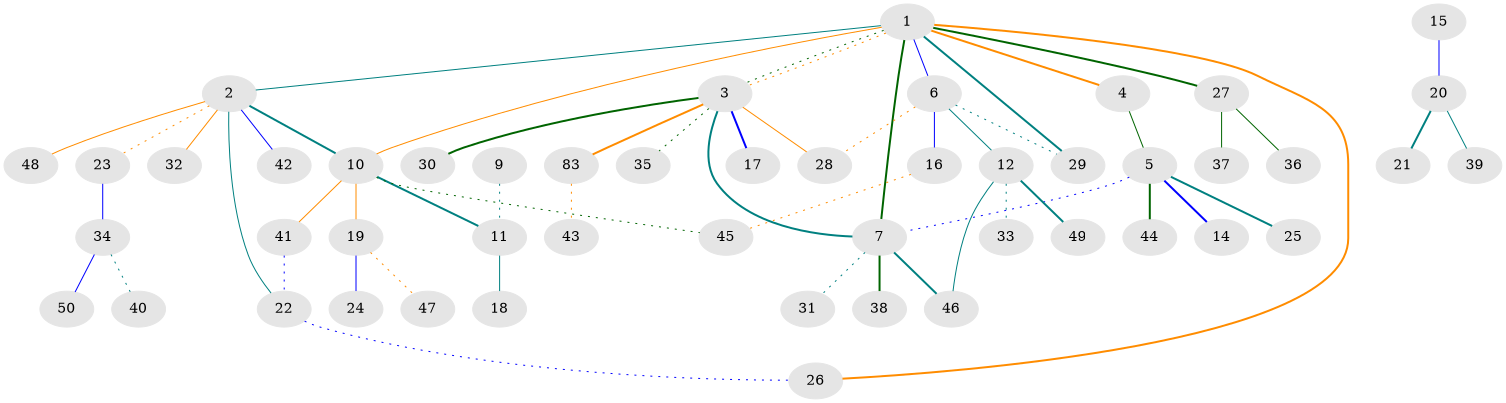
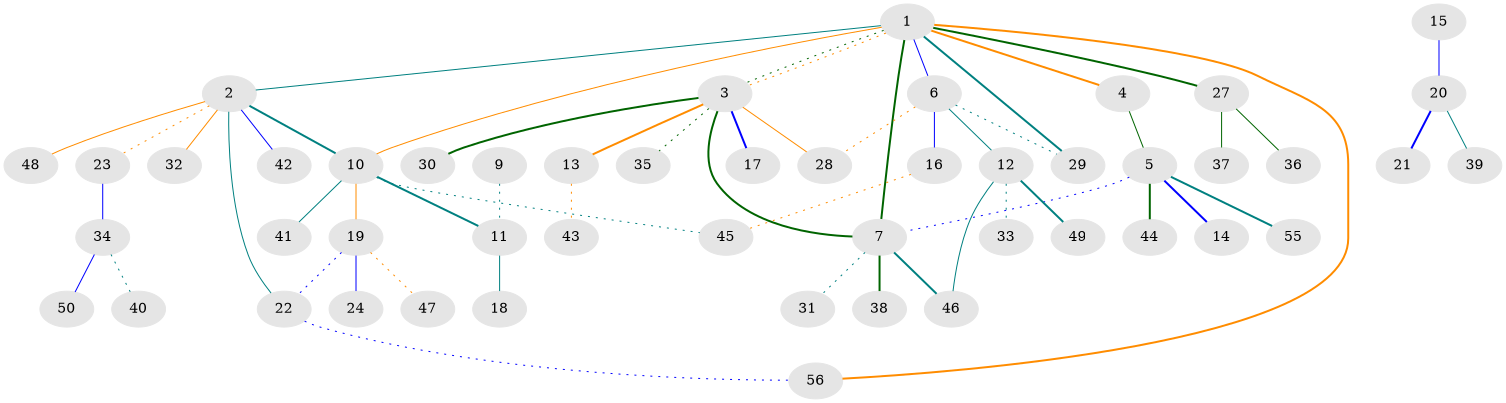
(1421, 130) -> (1421, 130)
(571, 166) -> (571, 166)
(320, 201) -> (320, 201)
(537, 209) -> (537, 209)
(745, 209) -> (745, 209)
(1293, 237) -> (1293, 237)
(284, 273) -> (320, 273)
(816, 381) -> (816, 381)
